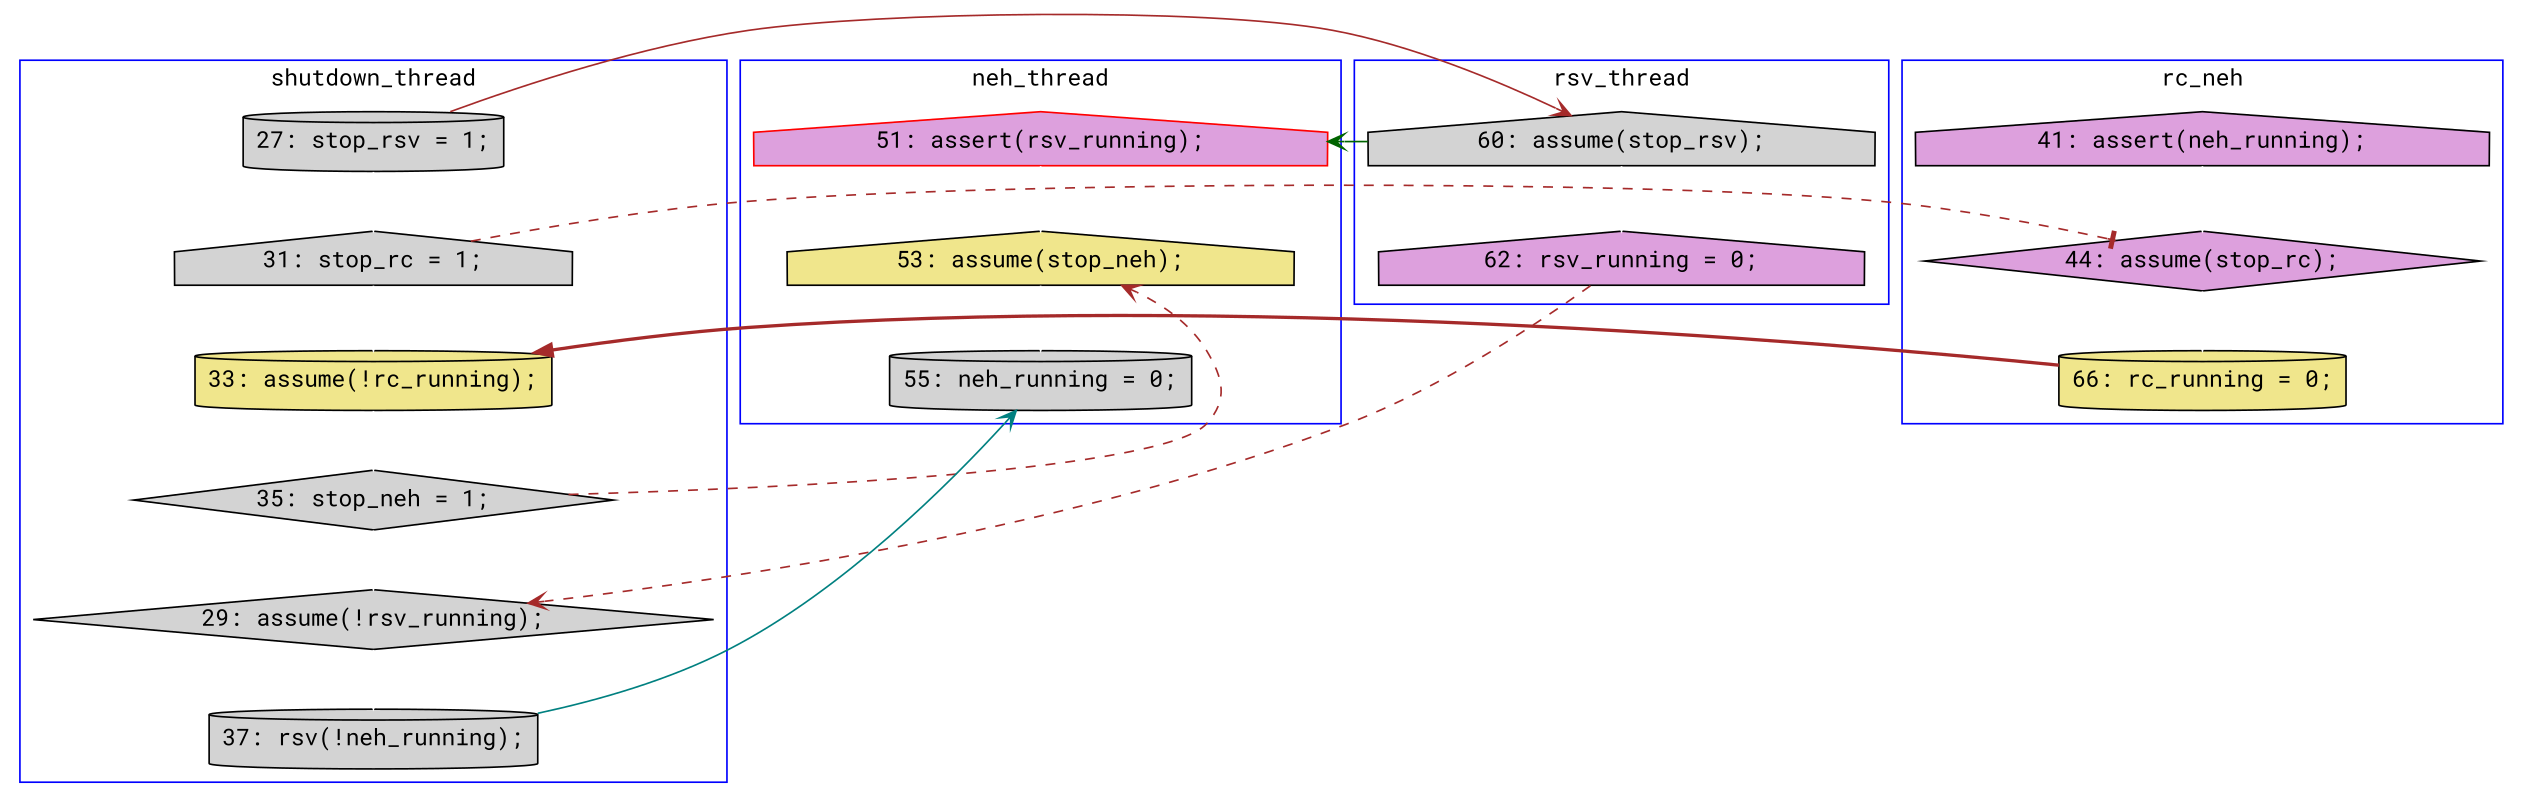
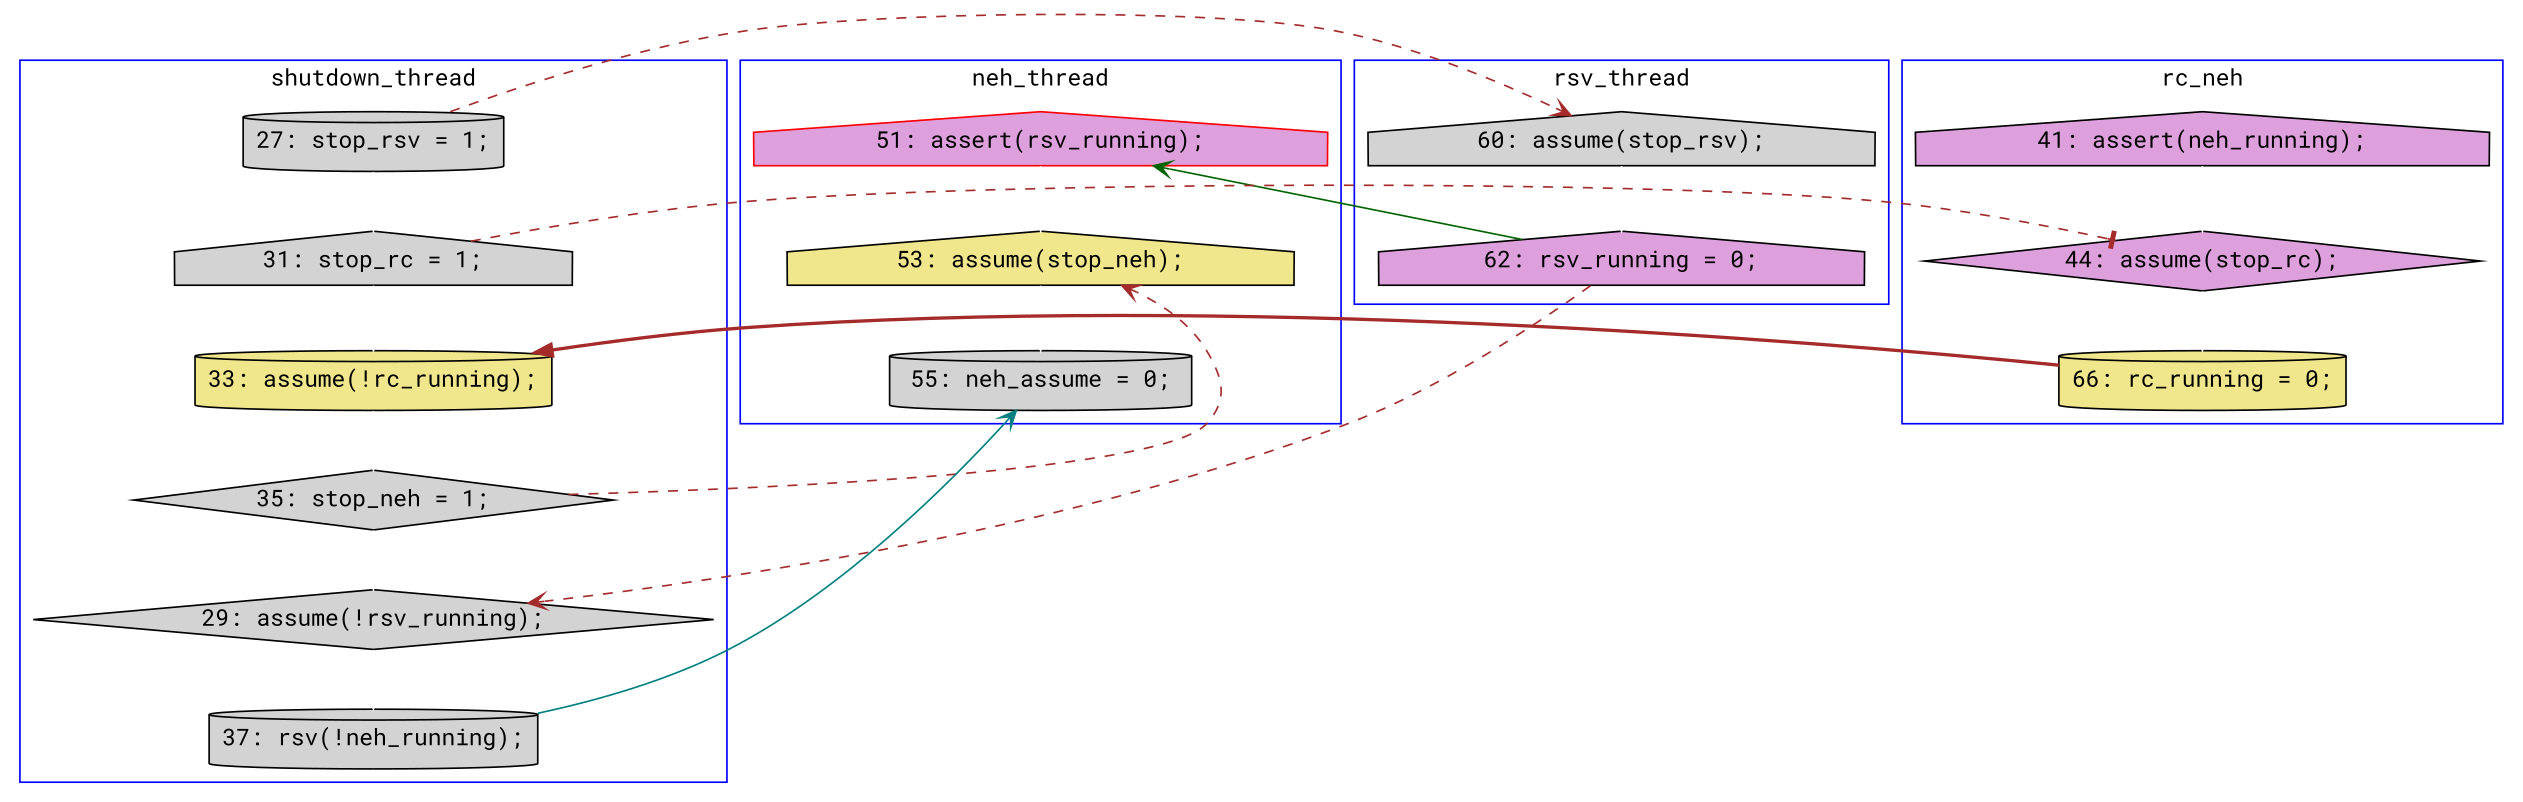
(1004, 15) -> (1004, 15)
(1356, 142) -> (1329, 201)
(1041, 381) -> (1041, 381)
